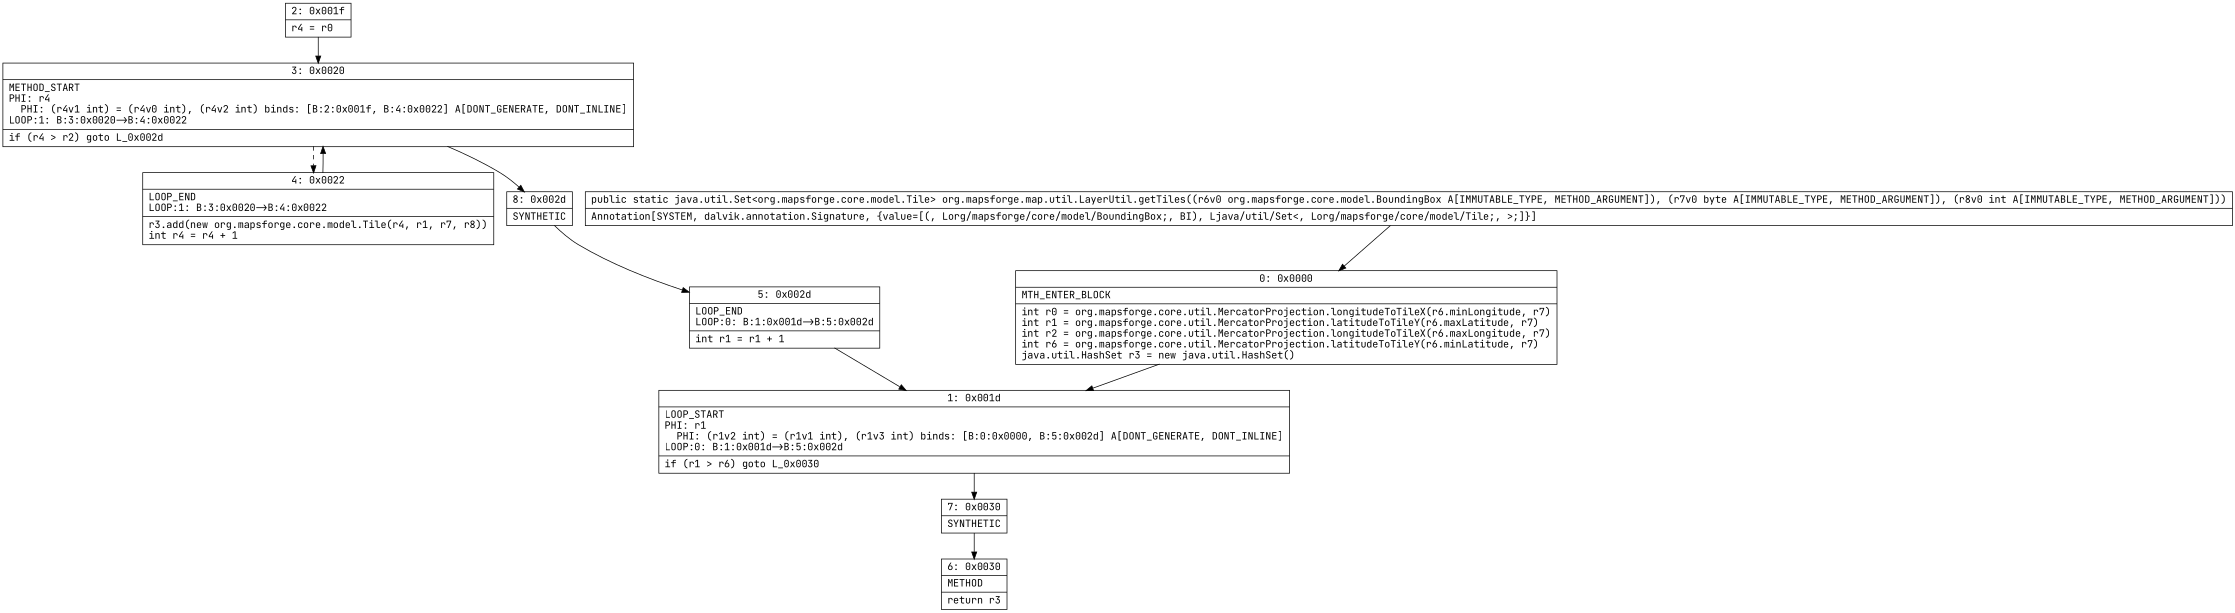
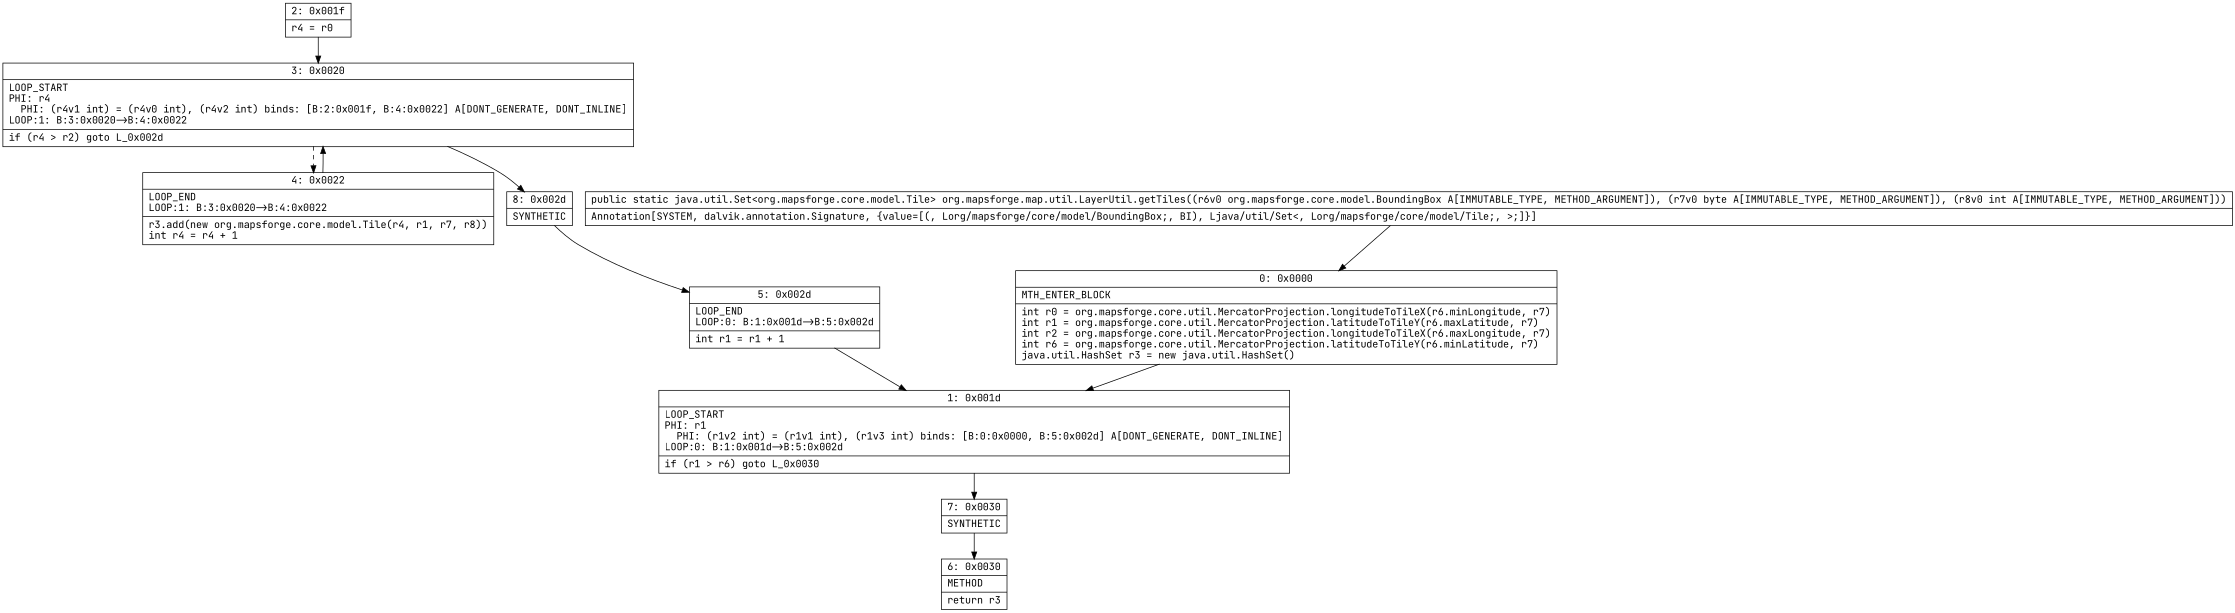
(45, 88) -> (39, 88)
